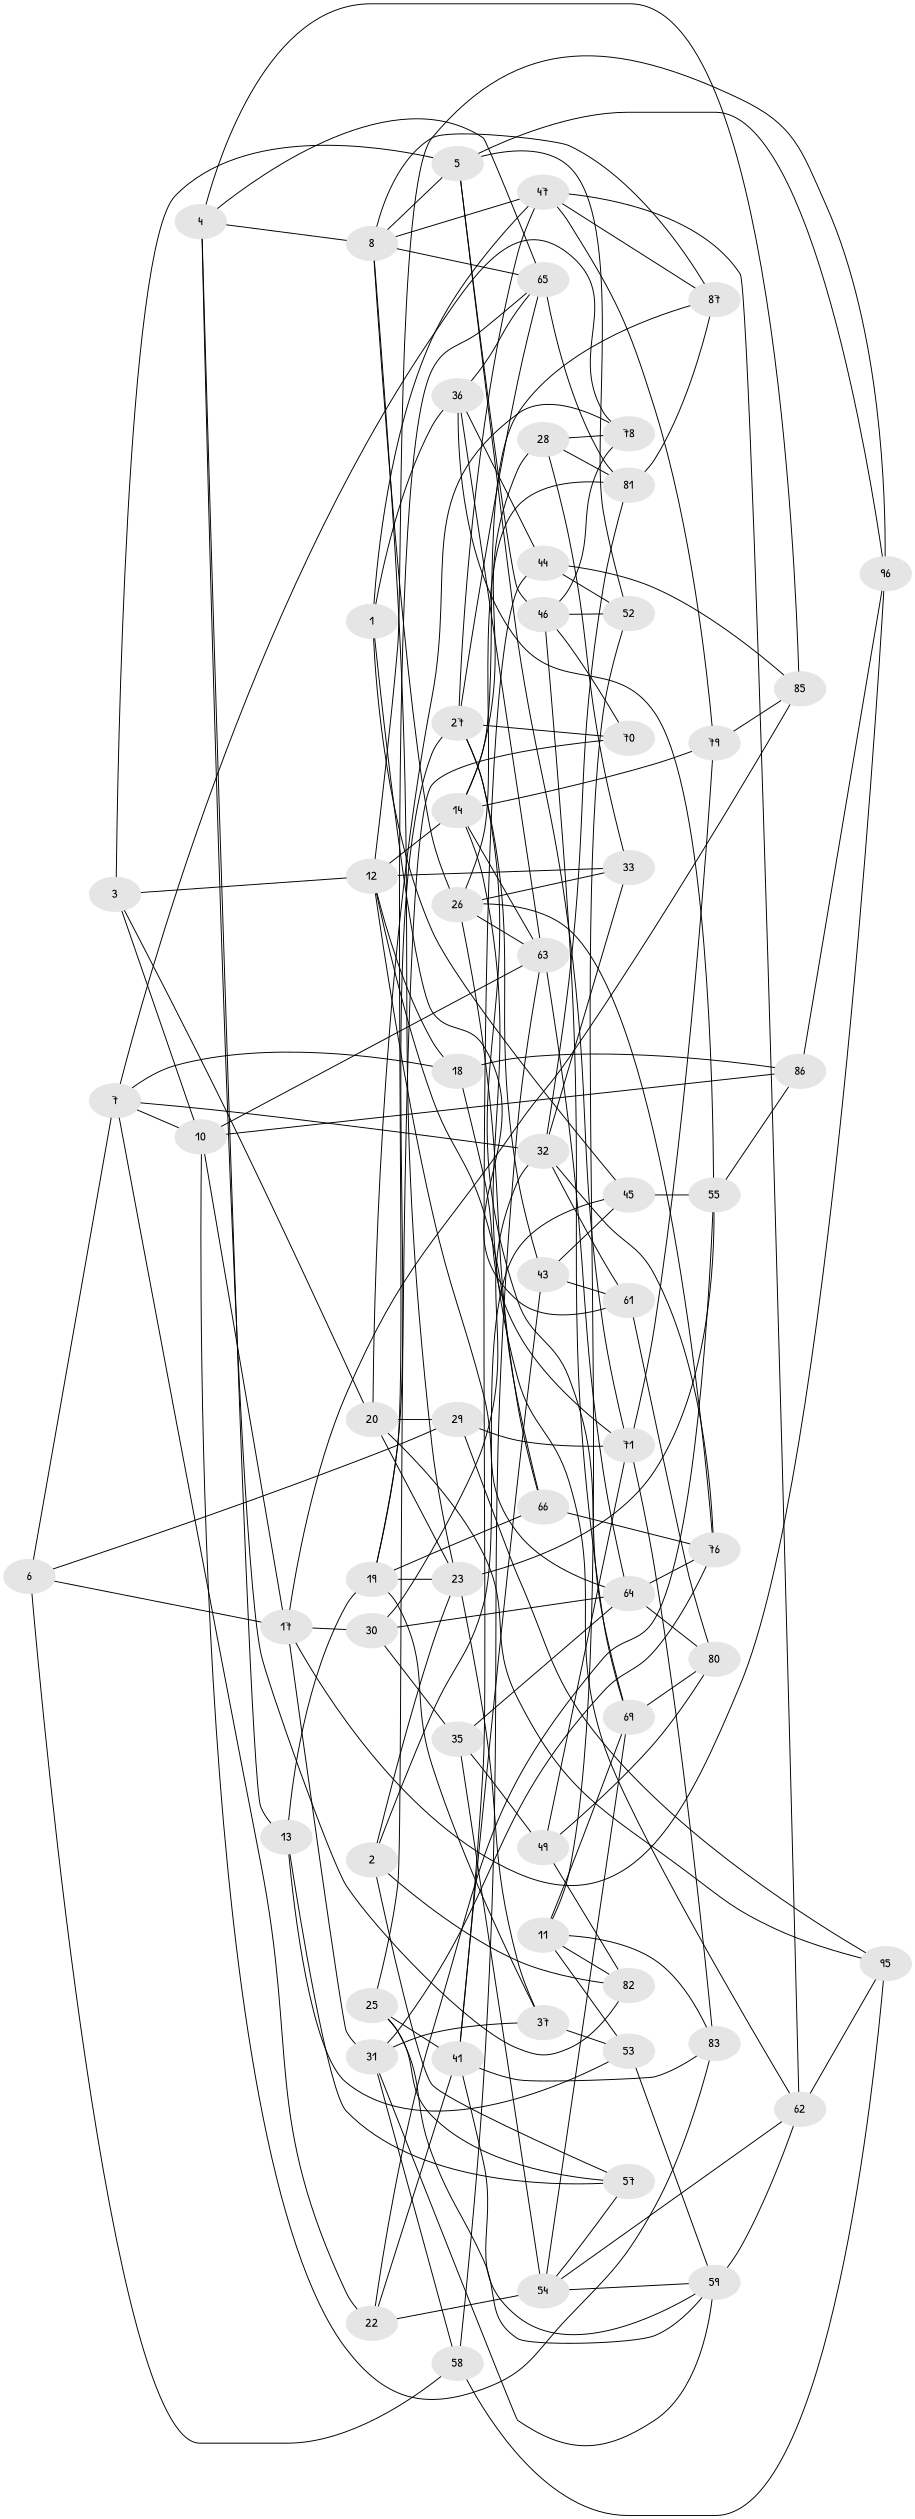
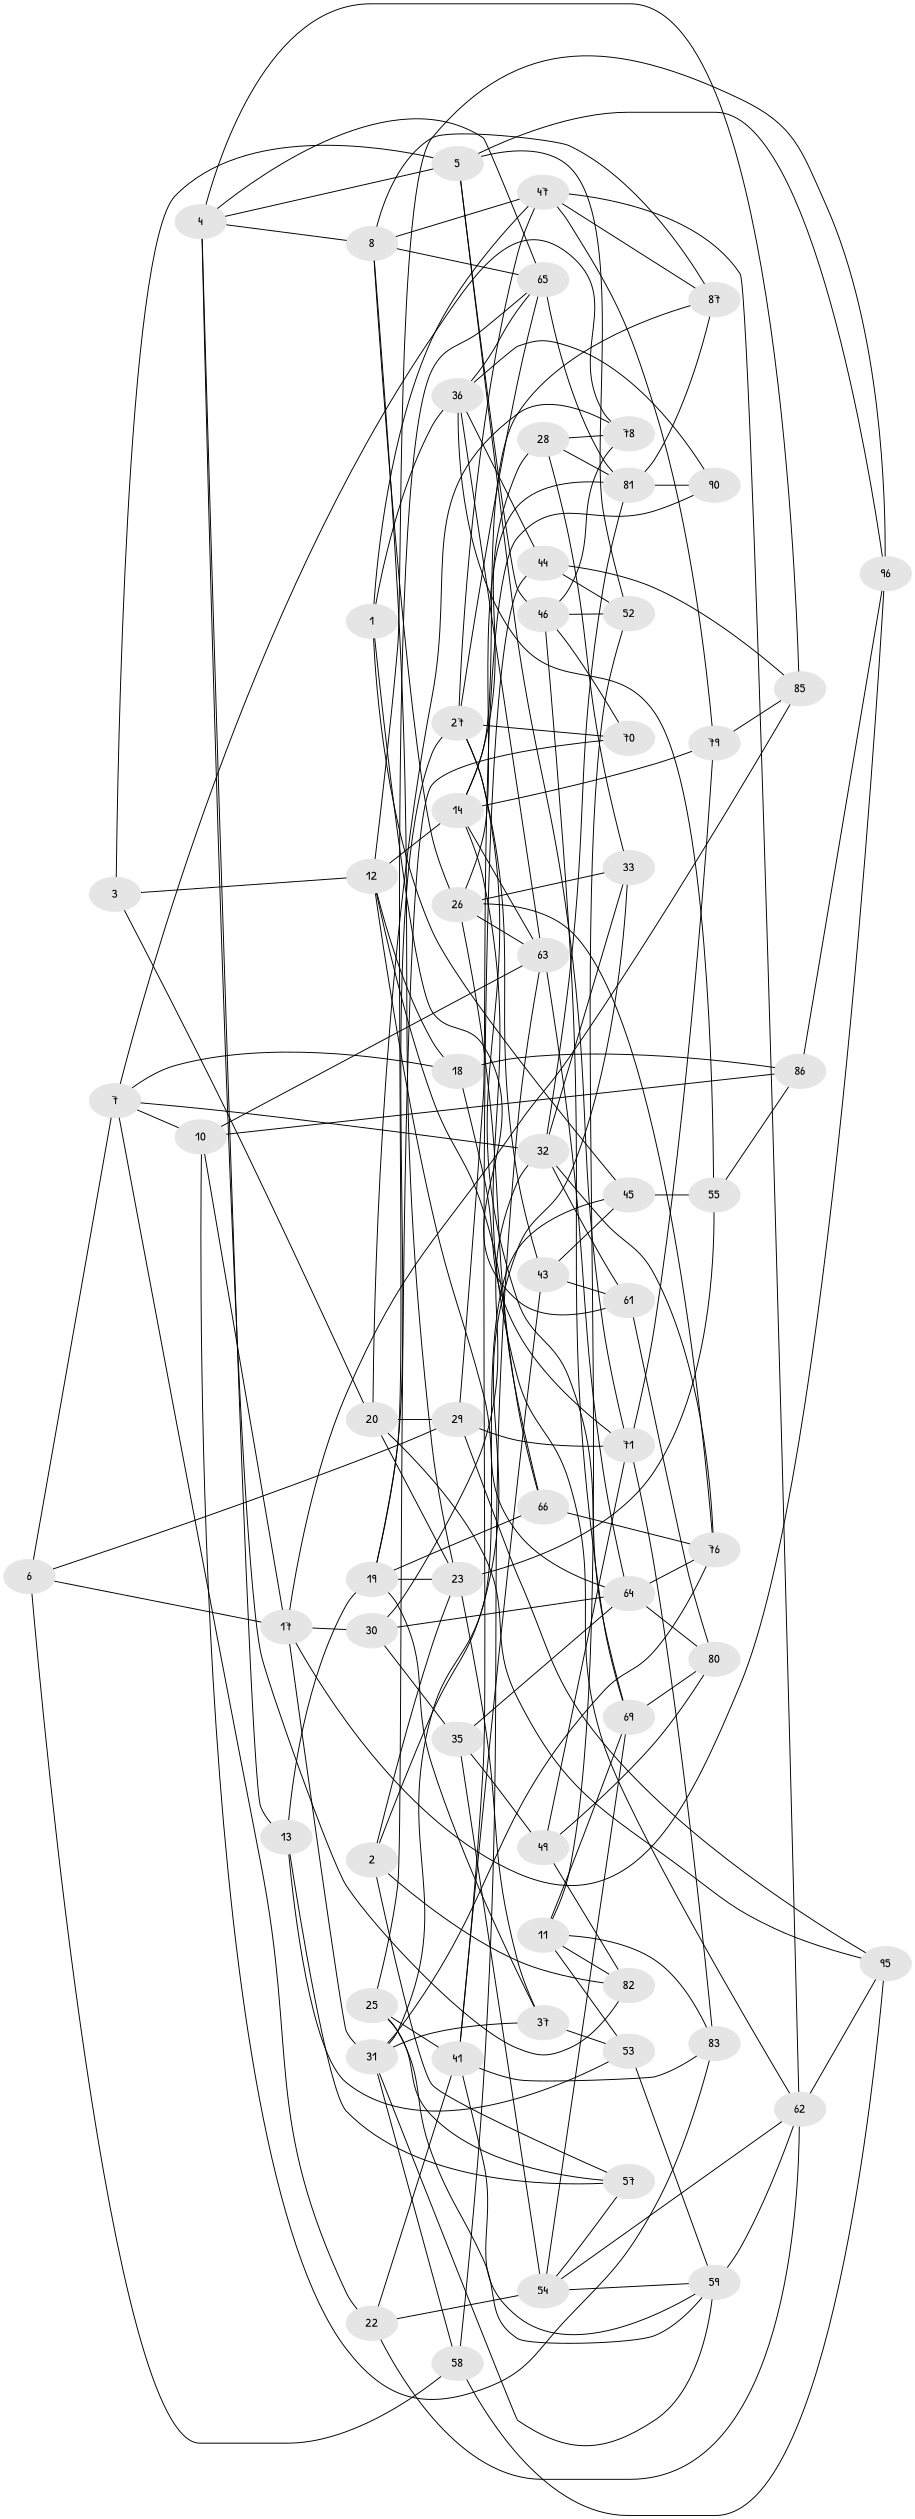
(408, 210) -> (329, 193)
none -> (714, 485)
(506, 872) -> (551, 1204)
(158, 1016) -> none
(523, 1770) -> (686, 2464)
